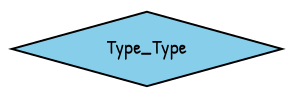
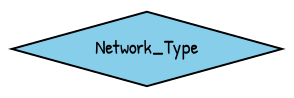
(147, 49) -> (147, 49)
